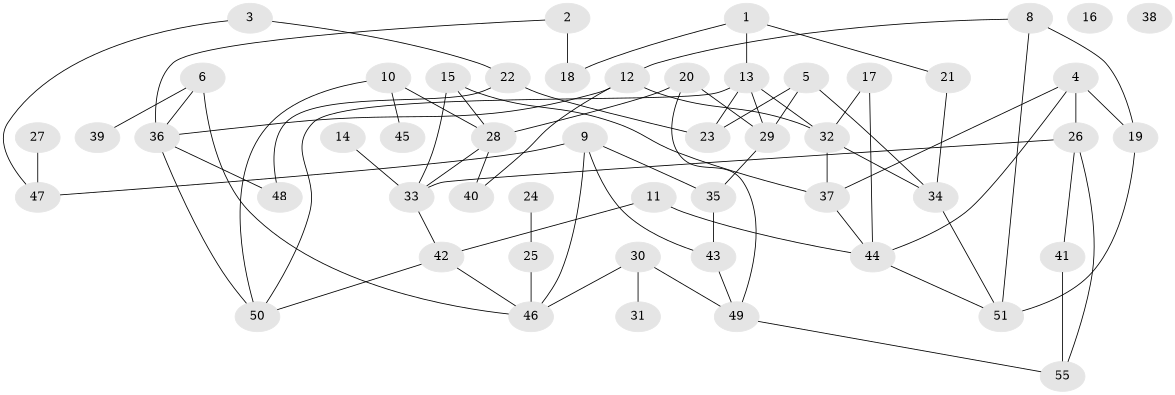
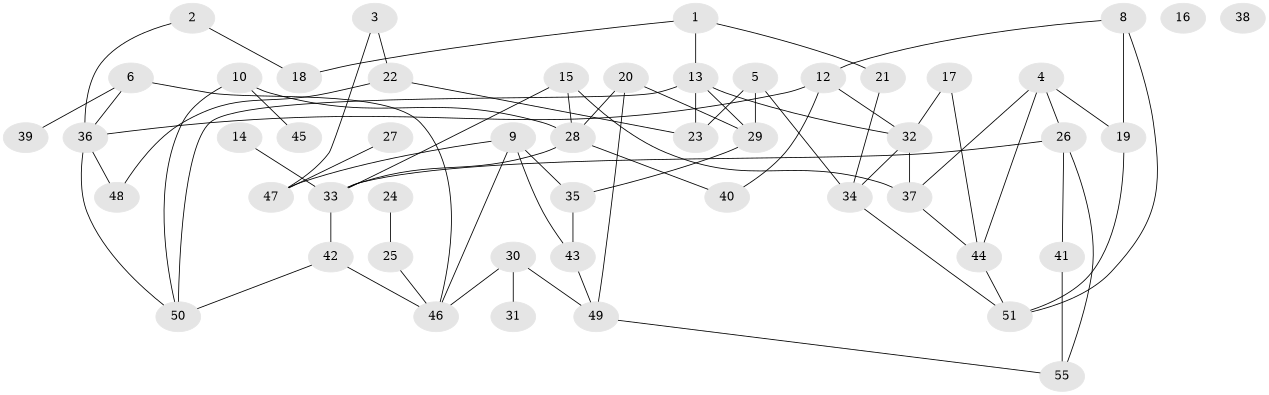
(654, 197) -> none
